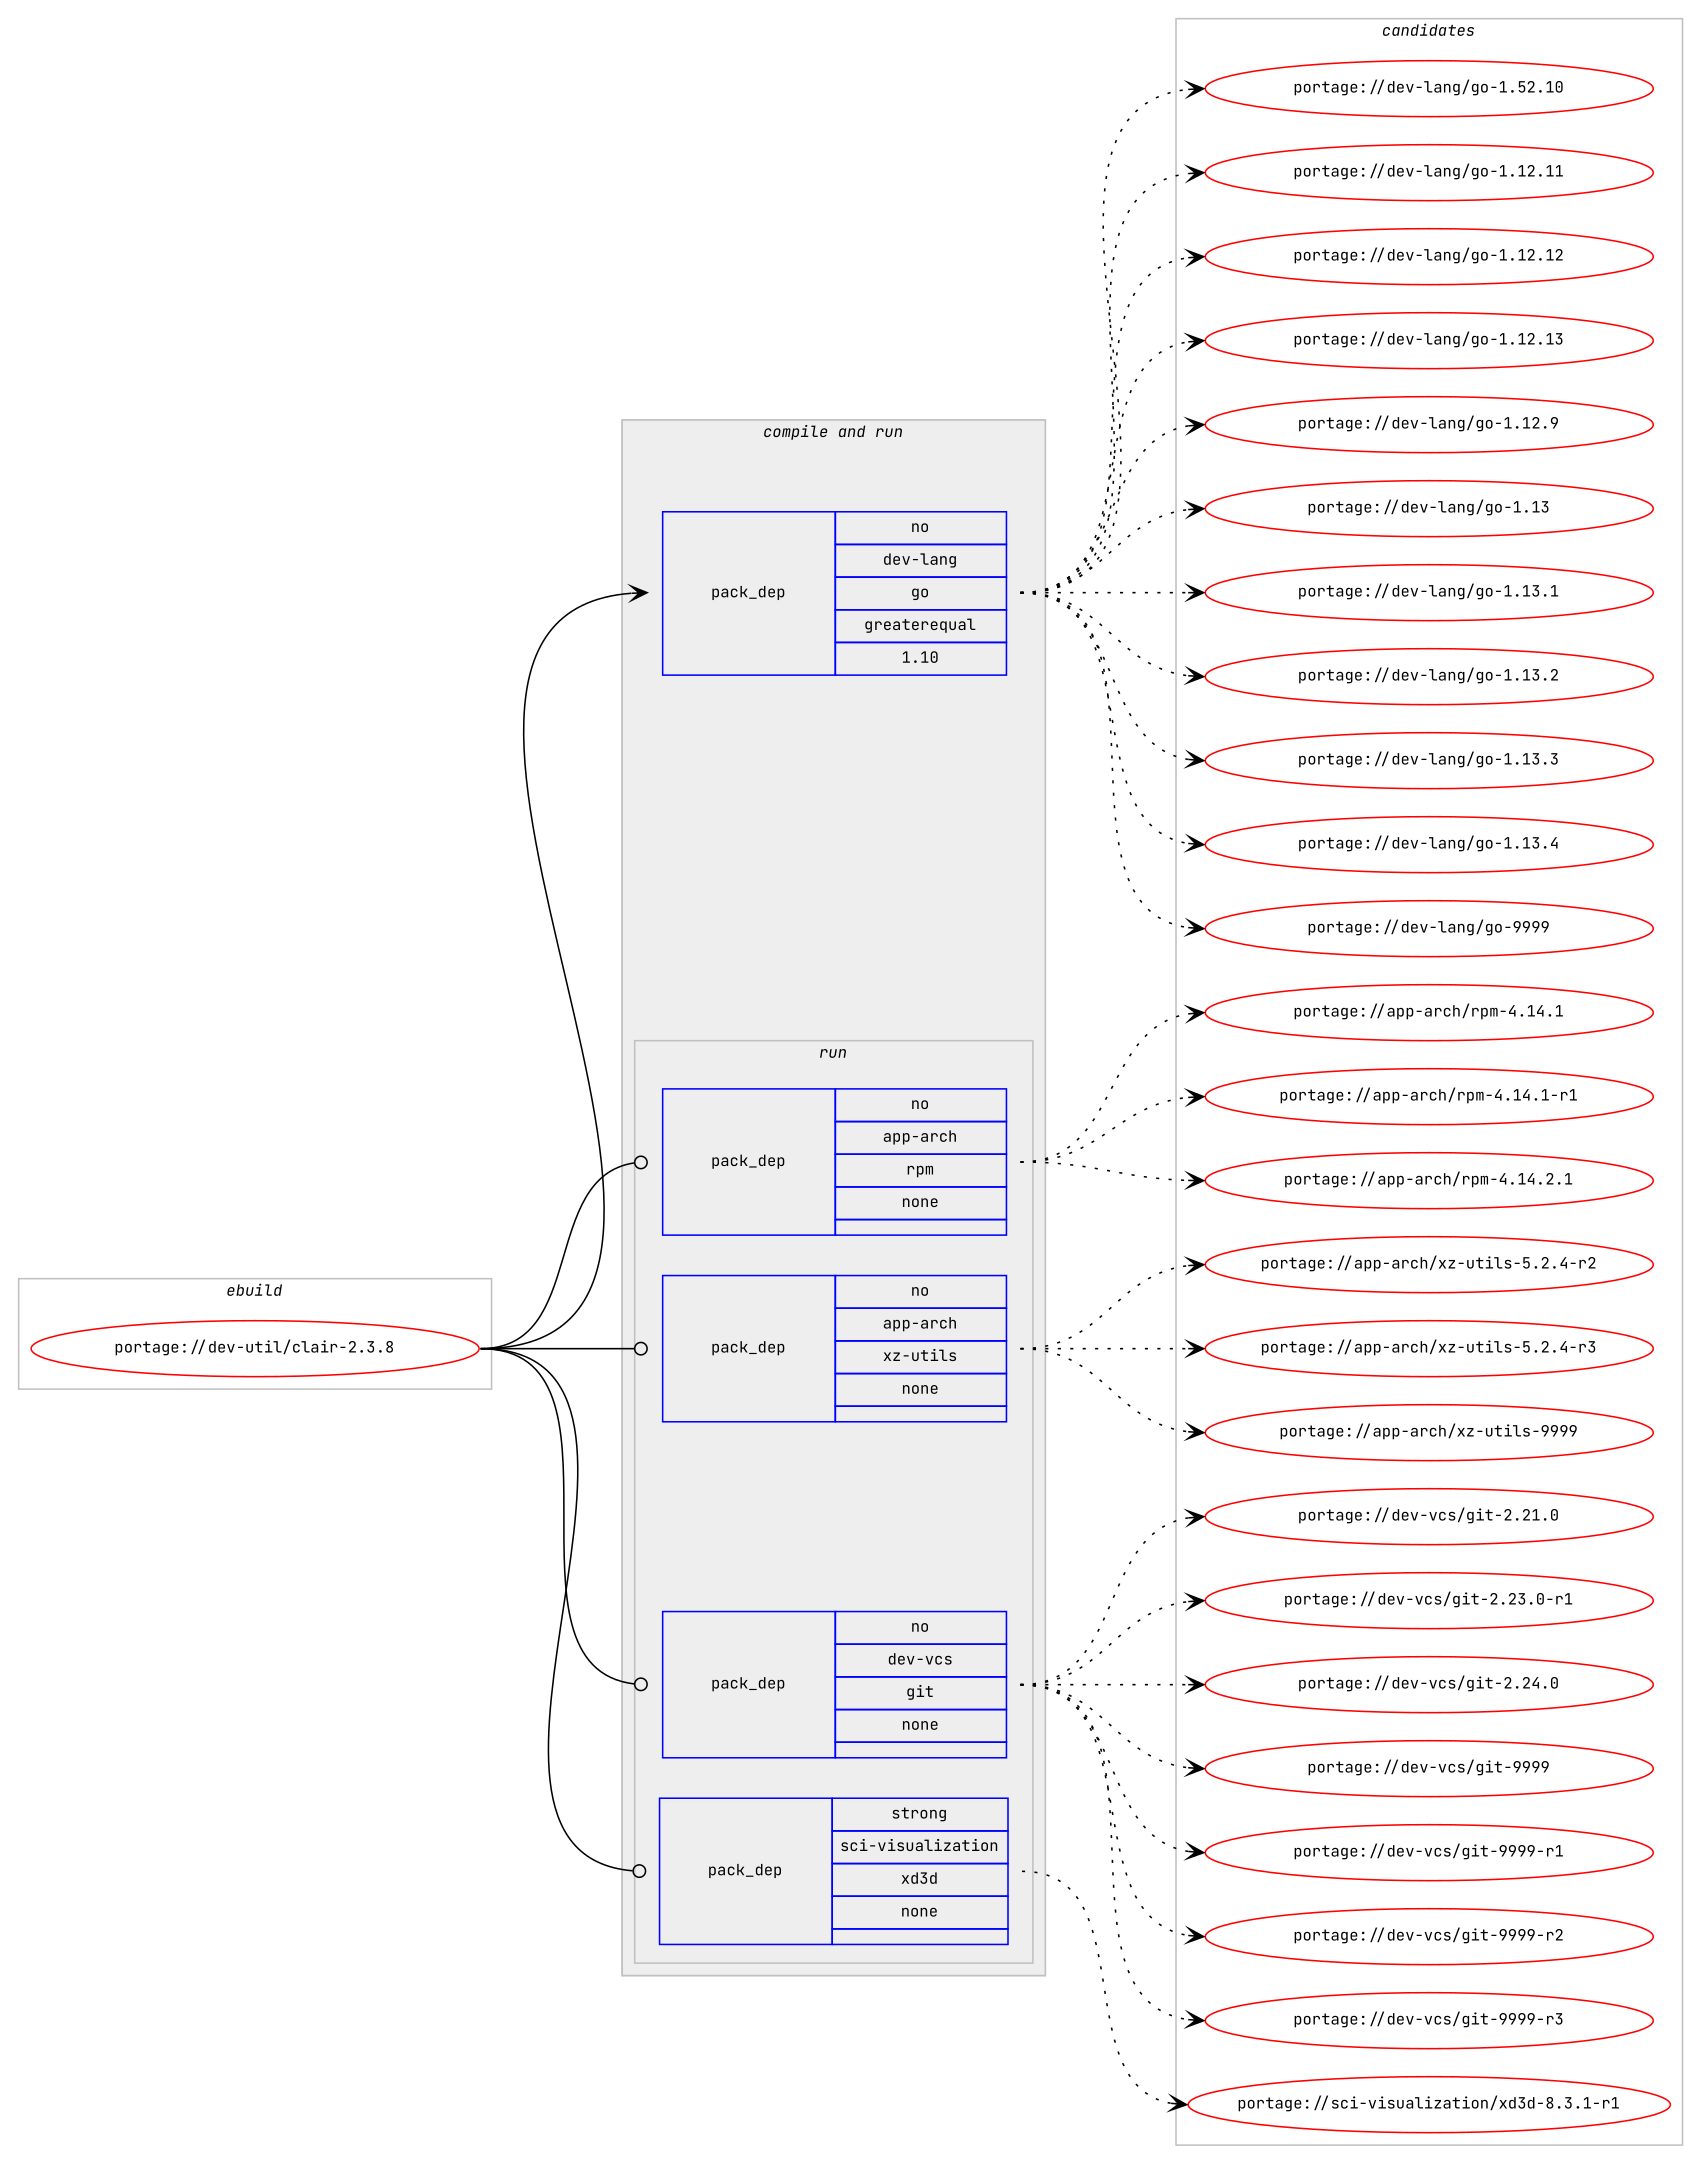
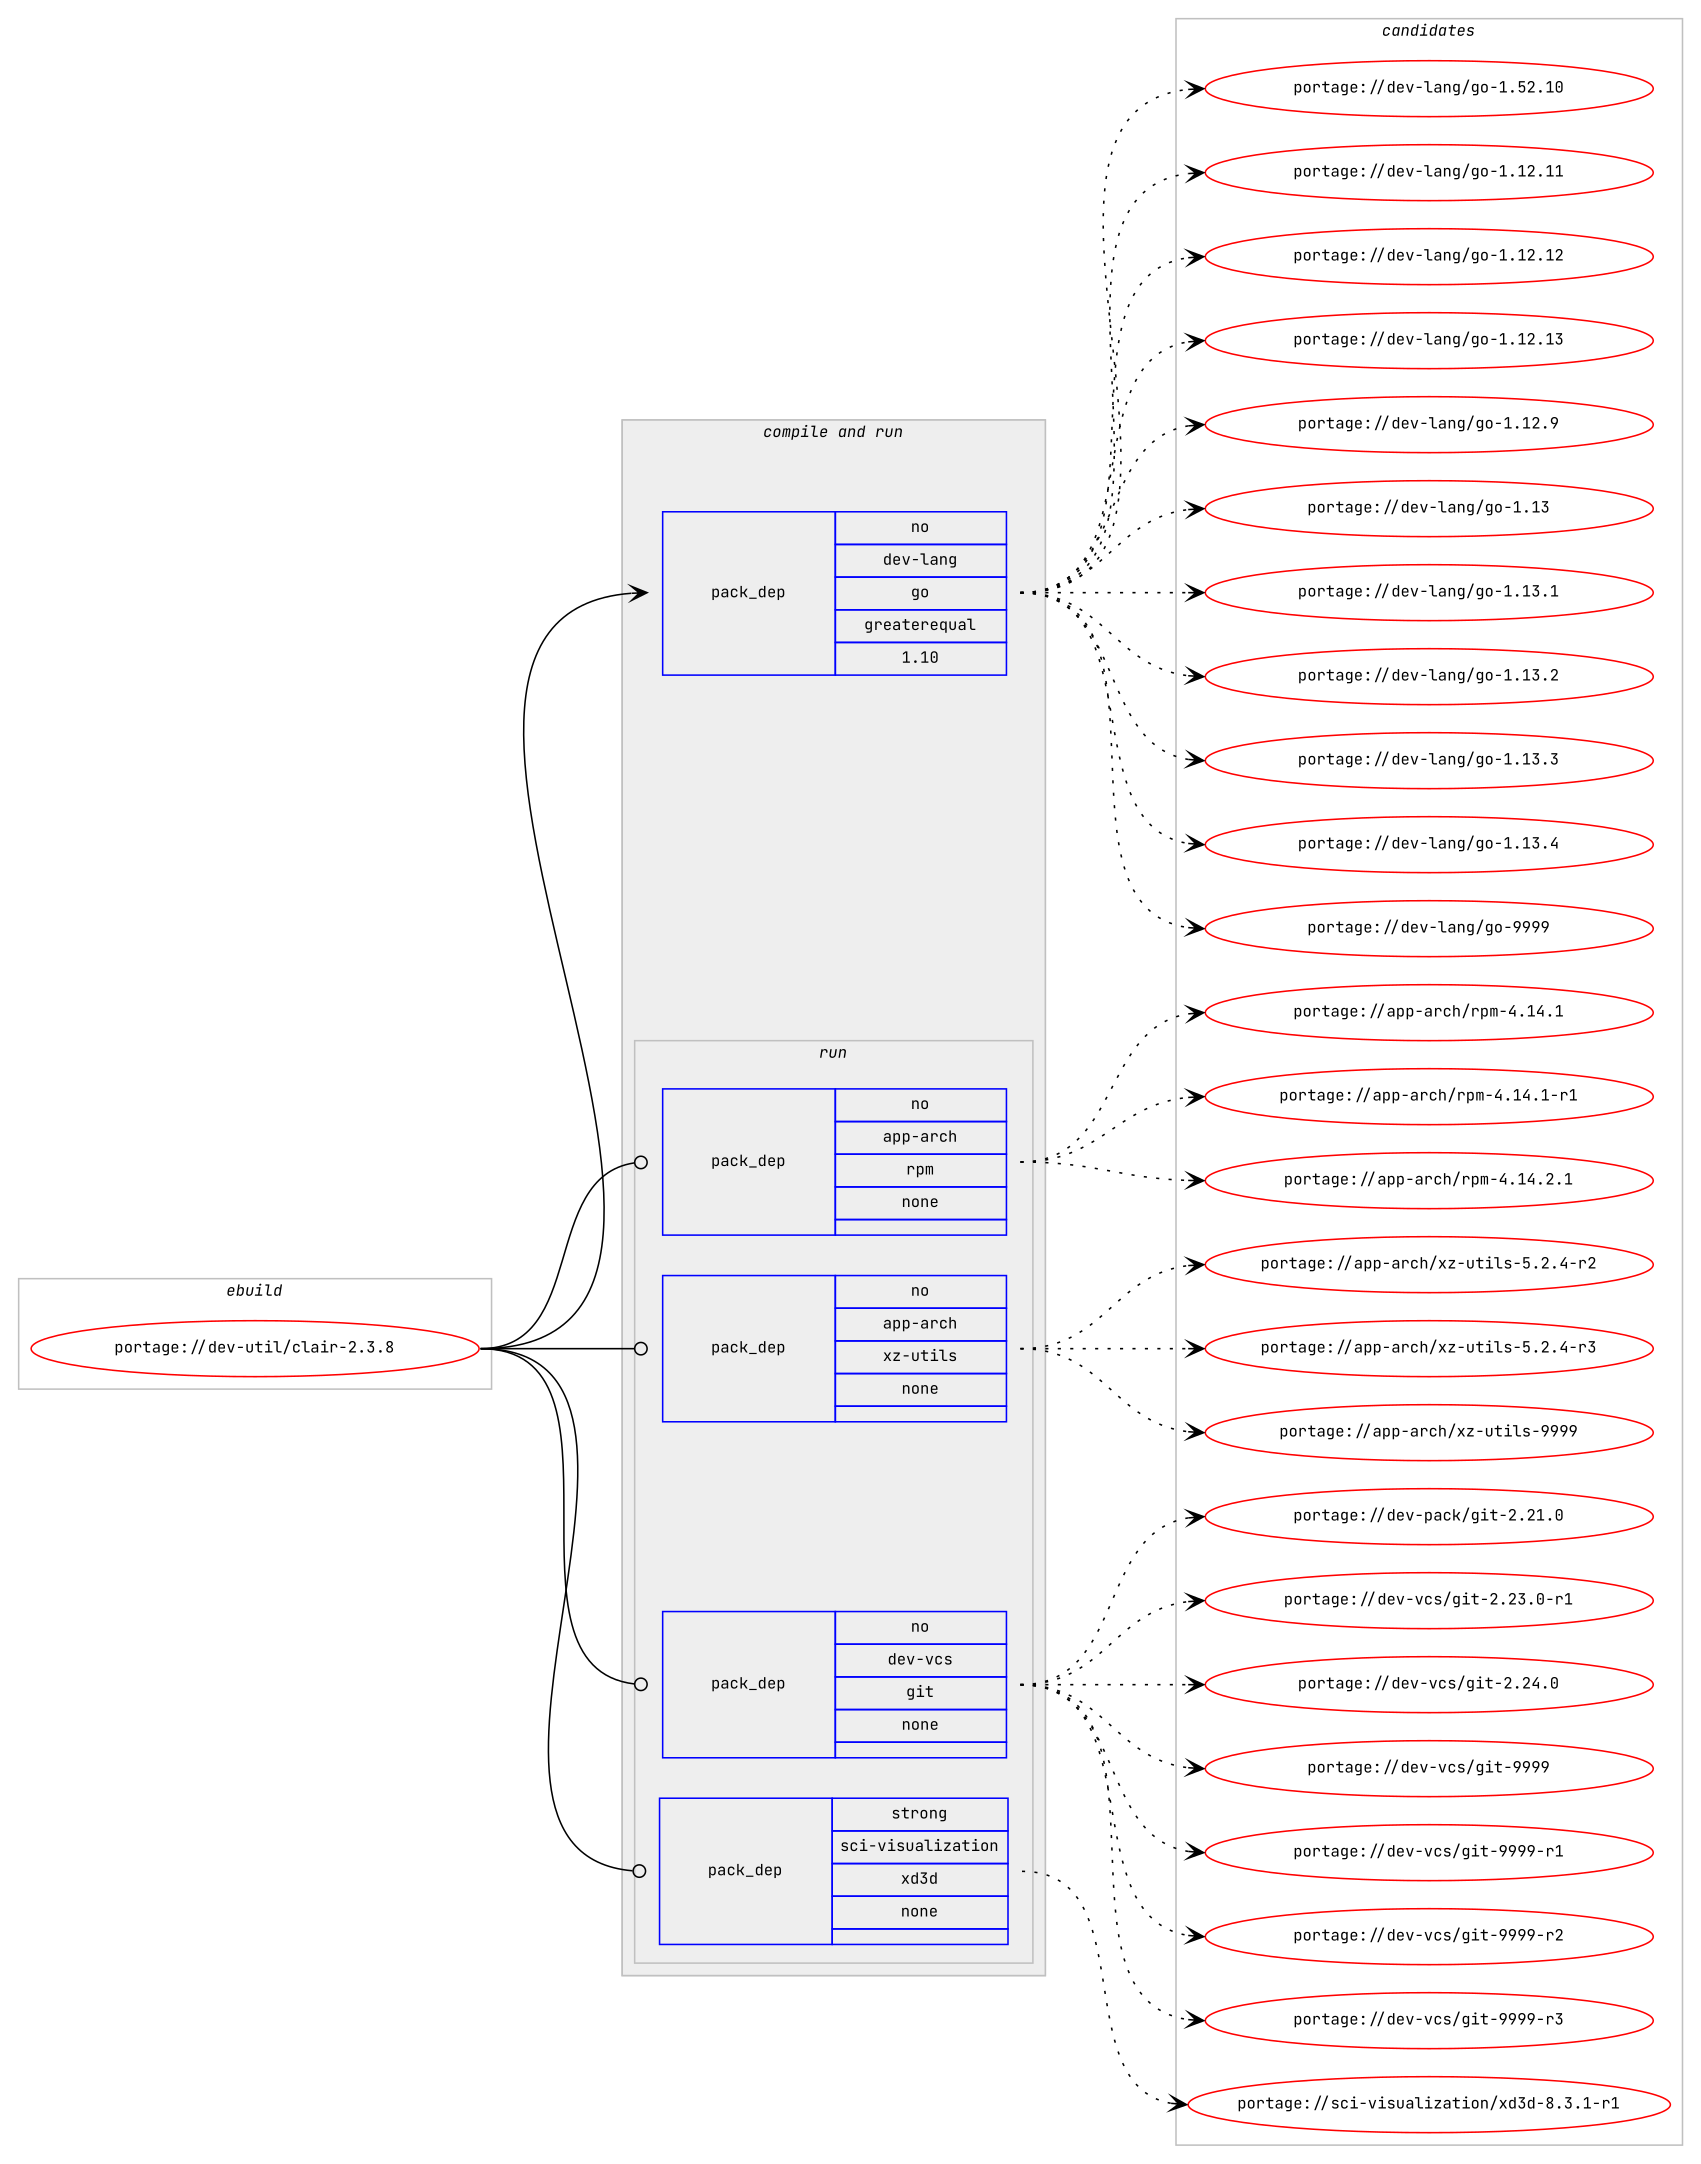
(1429, 1517) -> (1429, 1517)
